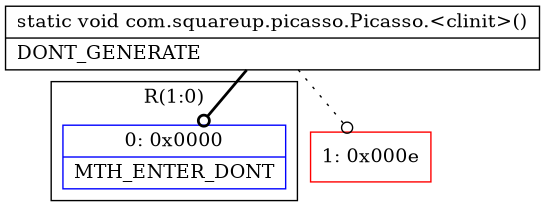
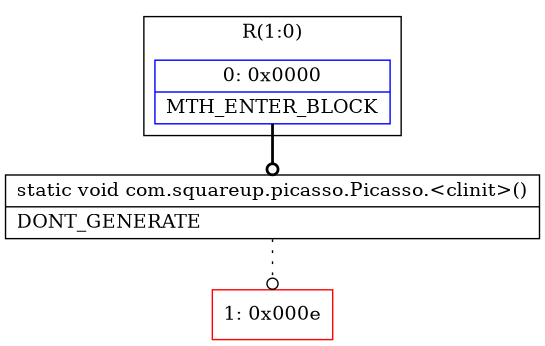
(227, 93) -> (273, 145)
(174, 172) -> (273, 107)
